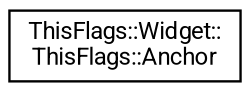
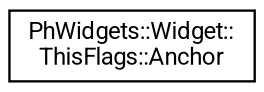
(125, 46) -> (132, 46)
